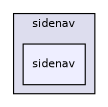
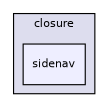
(54, 24) -> (54, 24)
